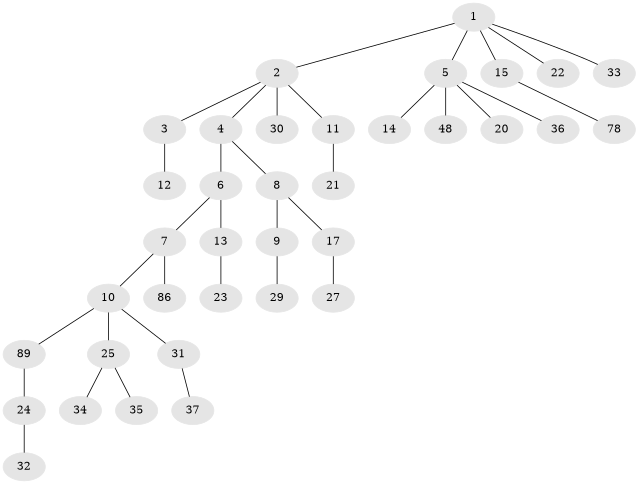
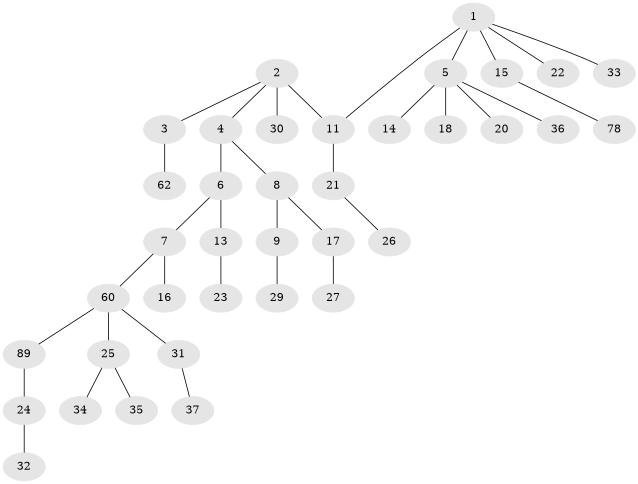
(375, 45) -> (402, 72)
(446, 130) -> (446, 130)
(165, 186) -> (165, 186)
none -> (389, 242)
(108, 298) -> (108, 298)
(165, 298) -> (165, 298)
